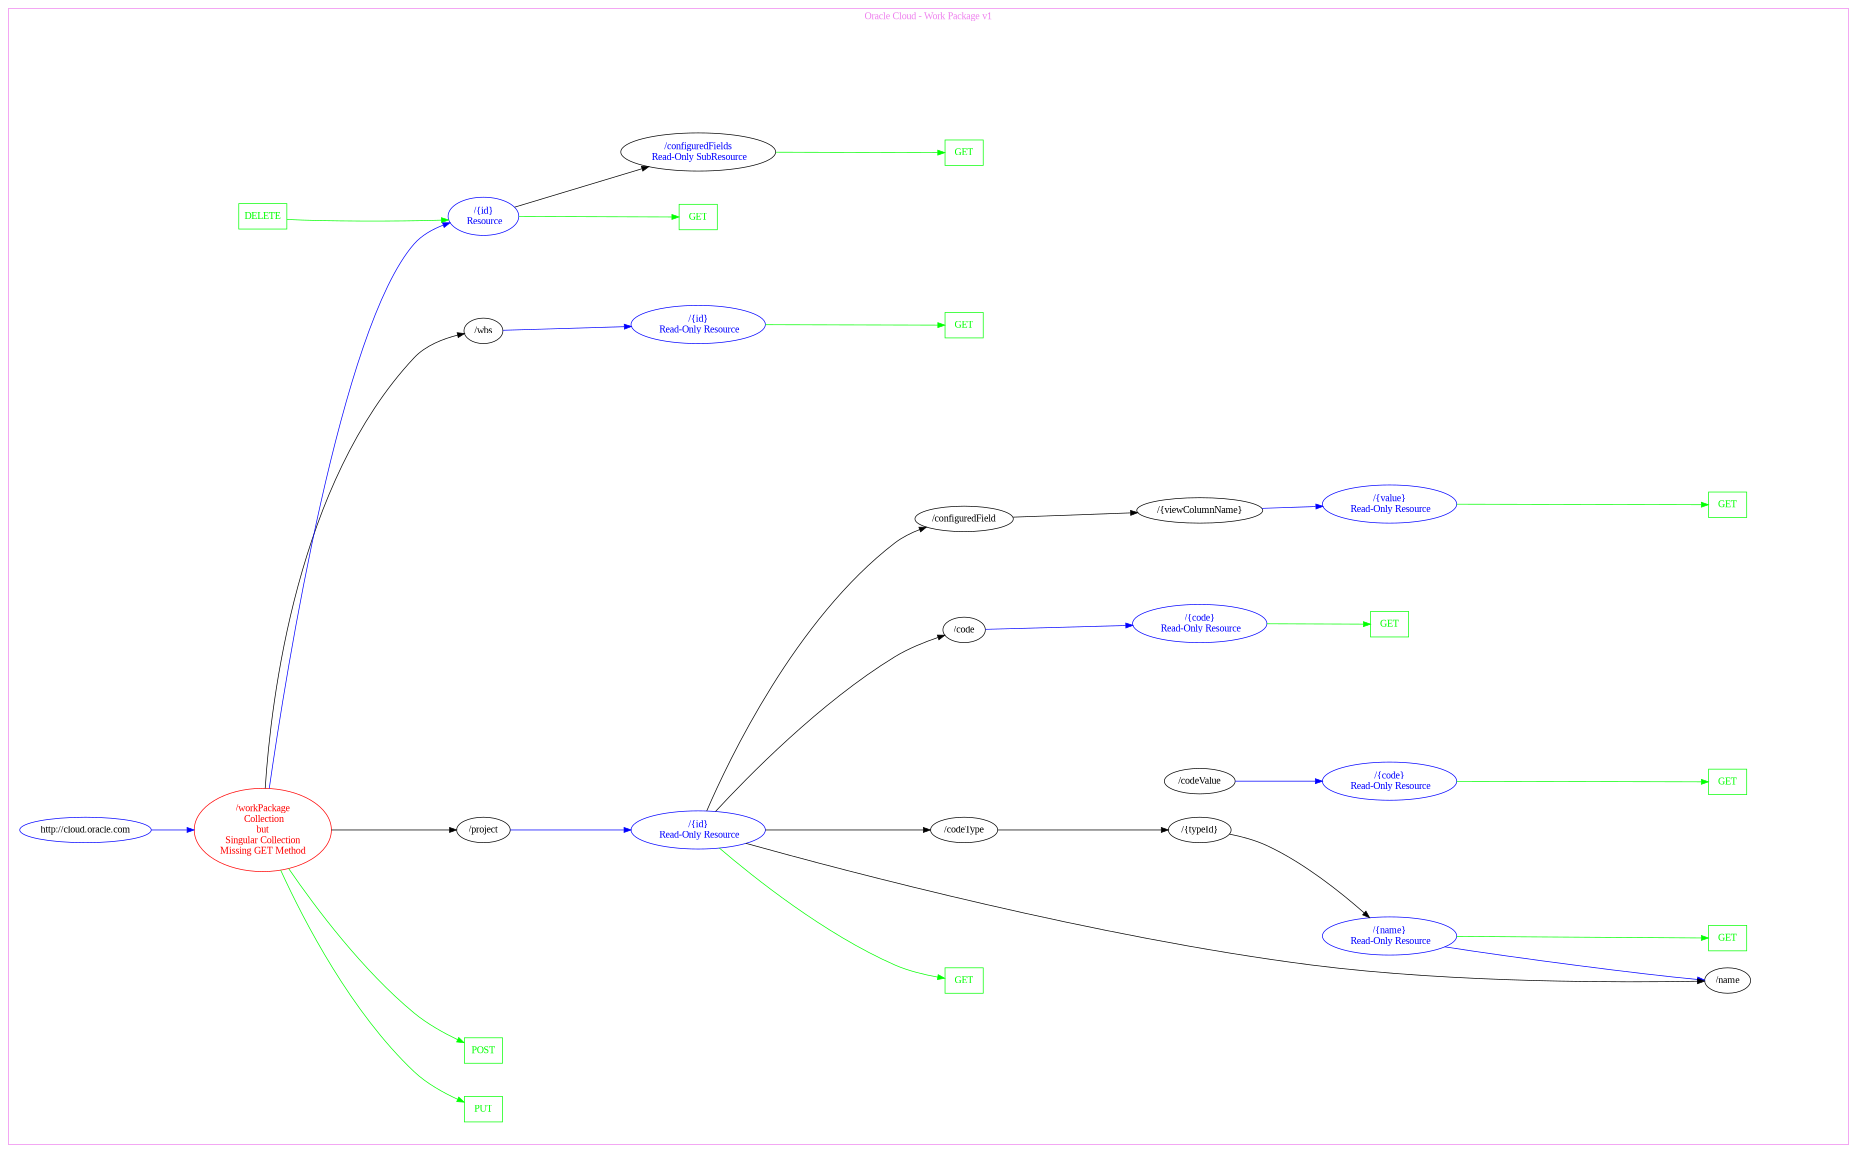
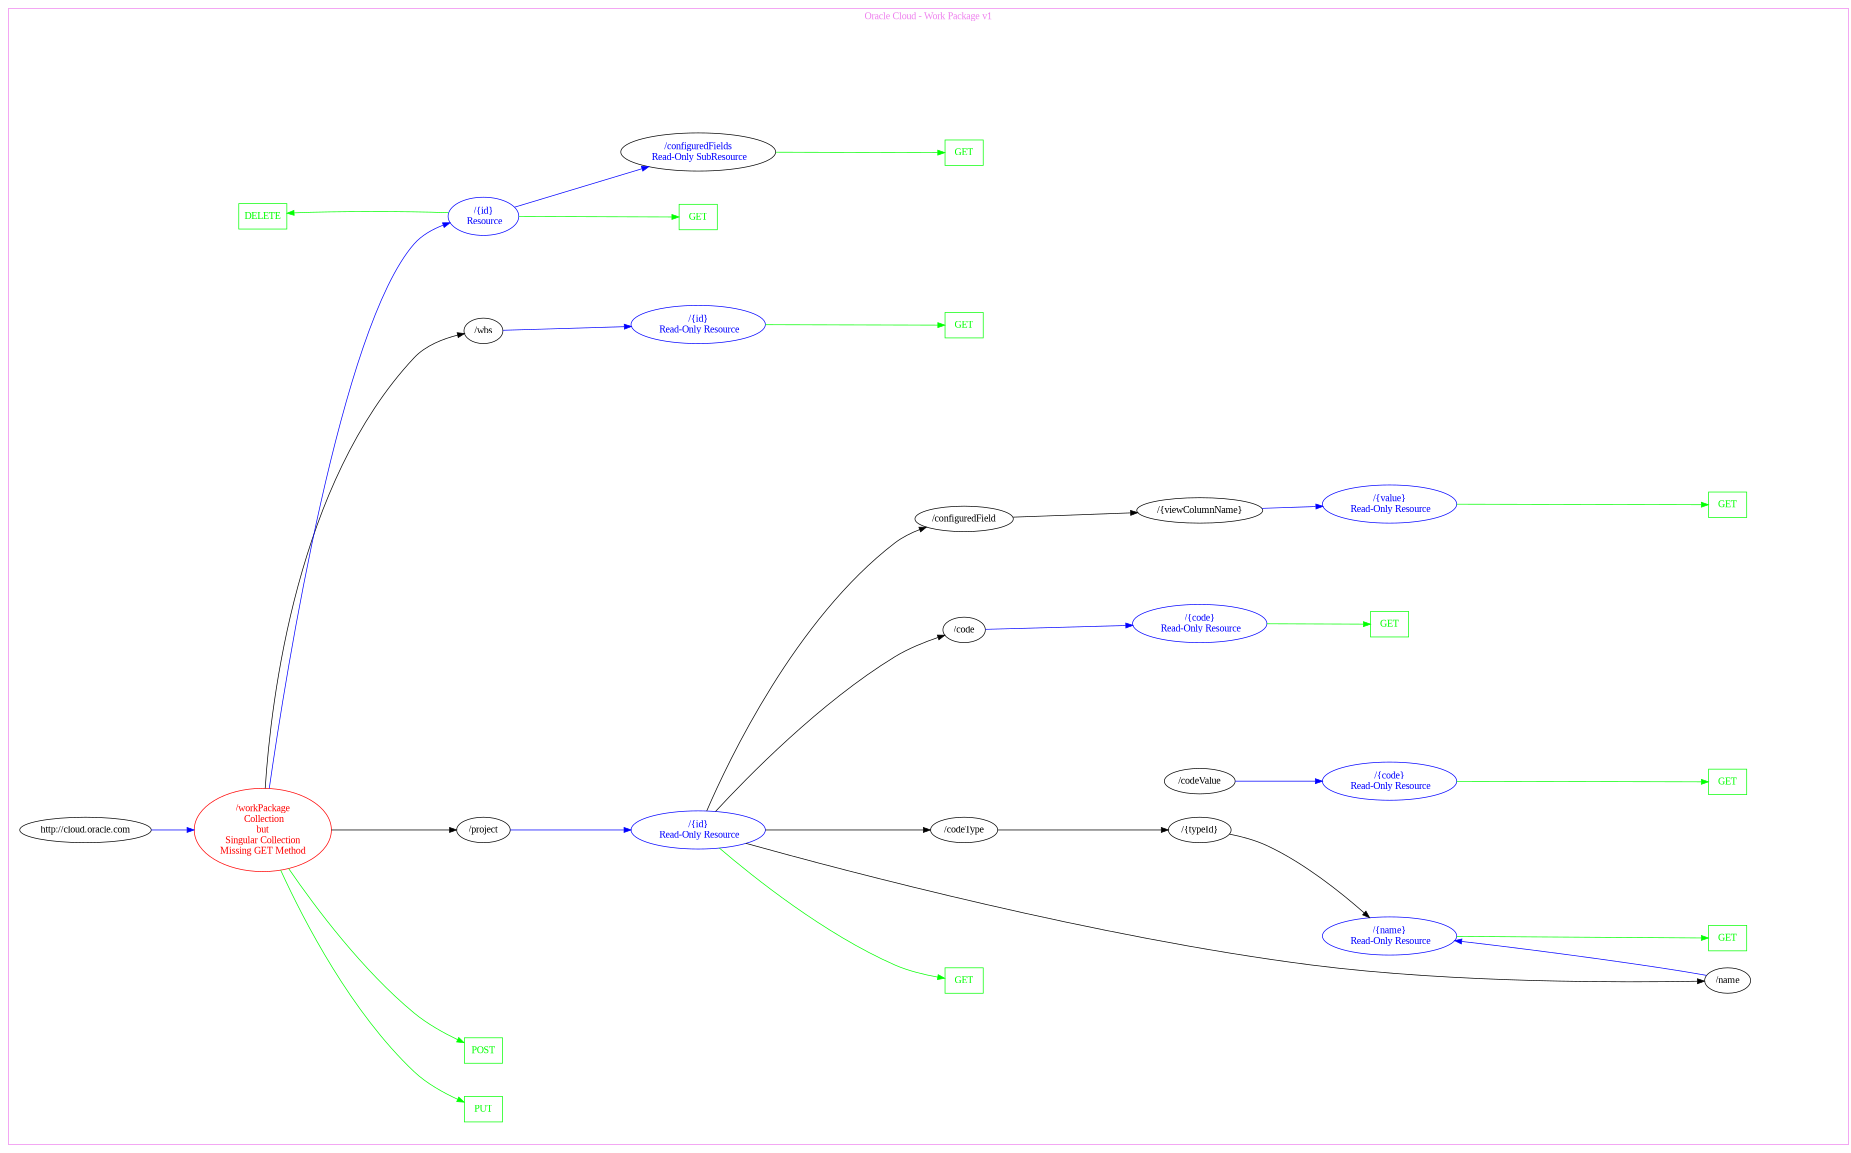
(578, 188) -> (578, 188)
(364, 221) -> (371, 212)
(85, 830) -> (85, 830)
(1590, 967) -> (1584, 957)
